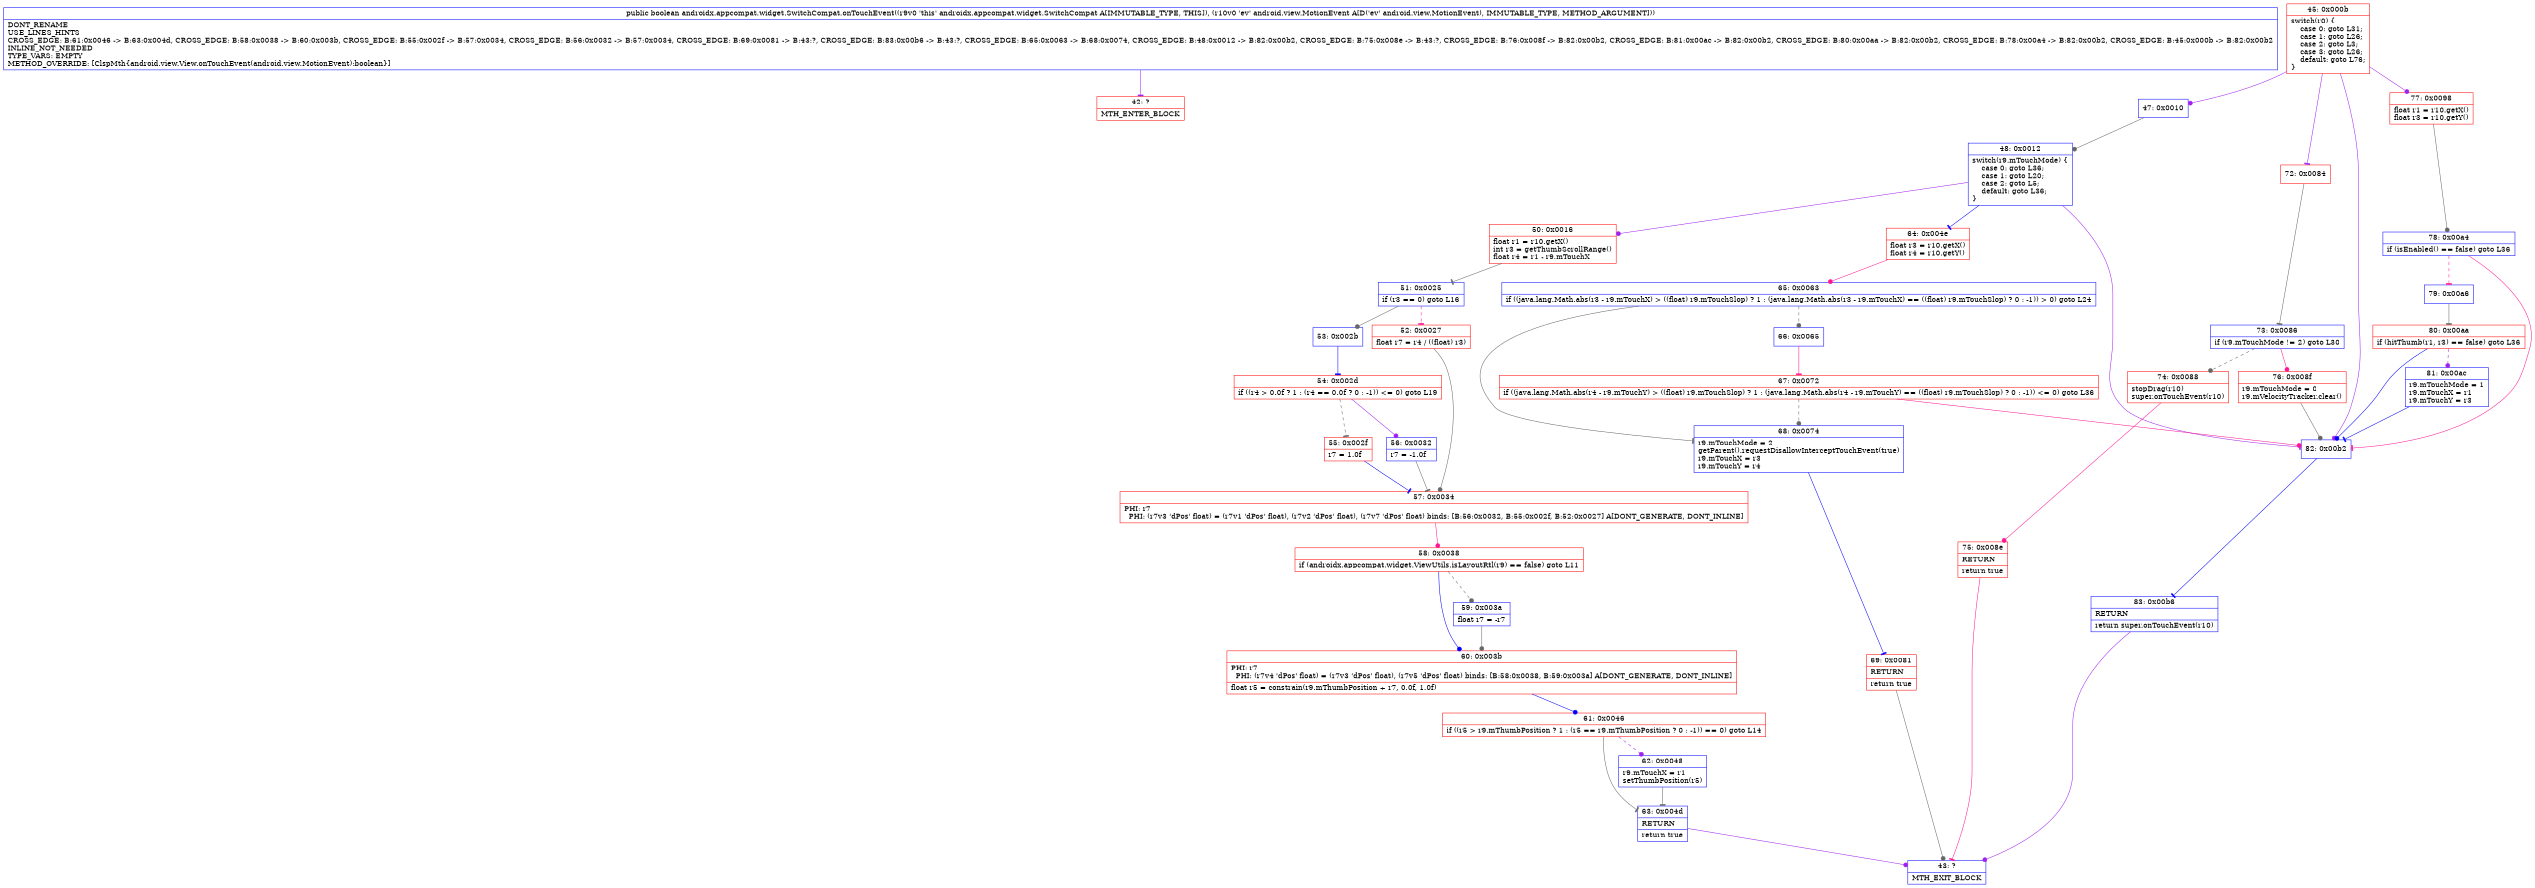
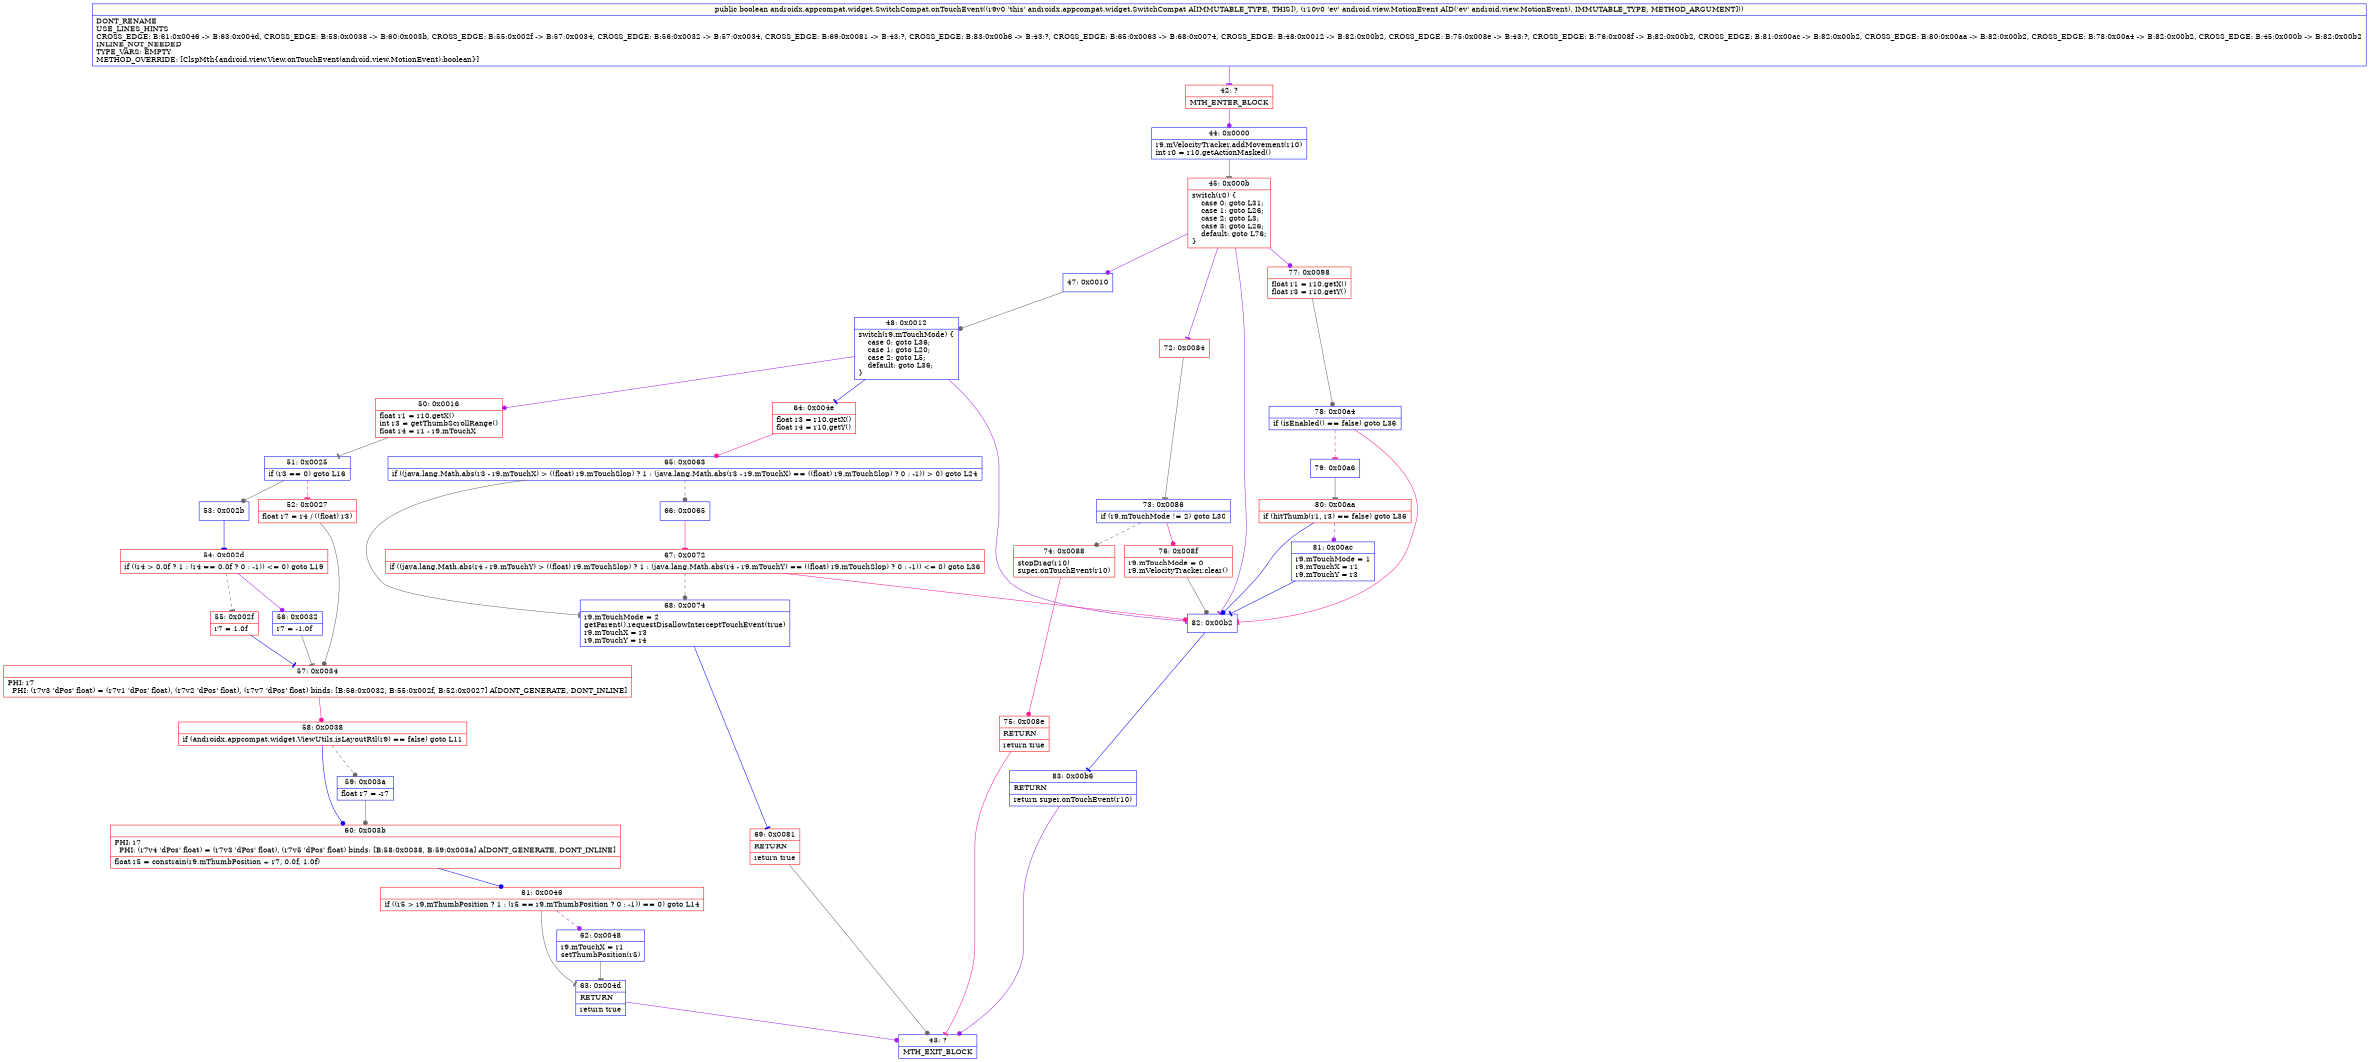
none -> (1229, 143)
(2358, 257) -> (1245, 432)
